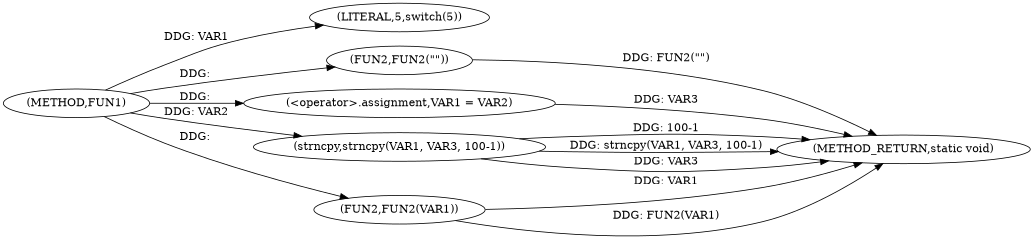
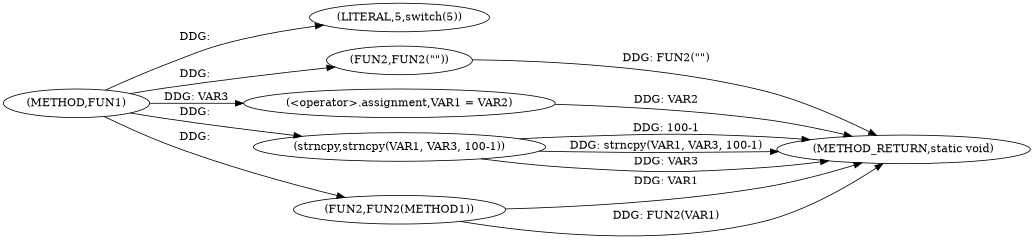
(197, 37) -> (197, 37)
(197, 97) -> (197, 97)
(666, 100) -> (666, 100)
(197, 112) -> (197, 112)
(400, 210) -> (400, 210)
